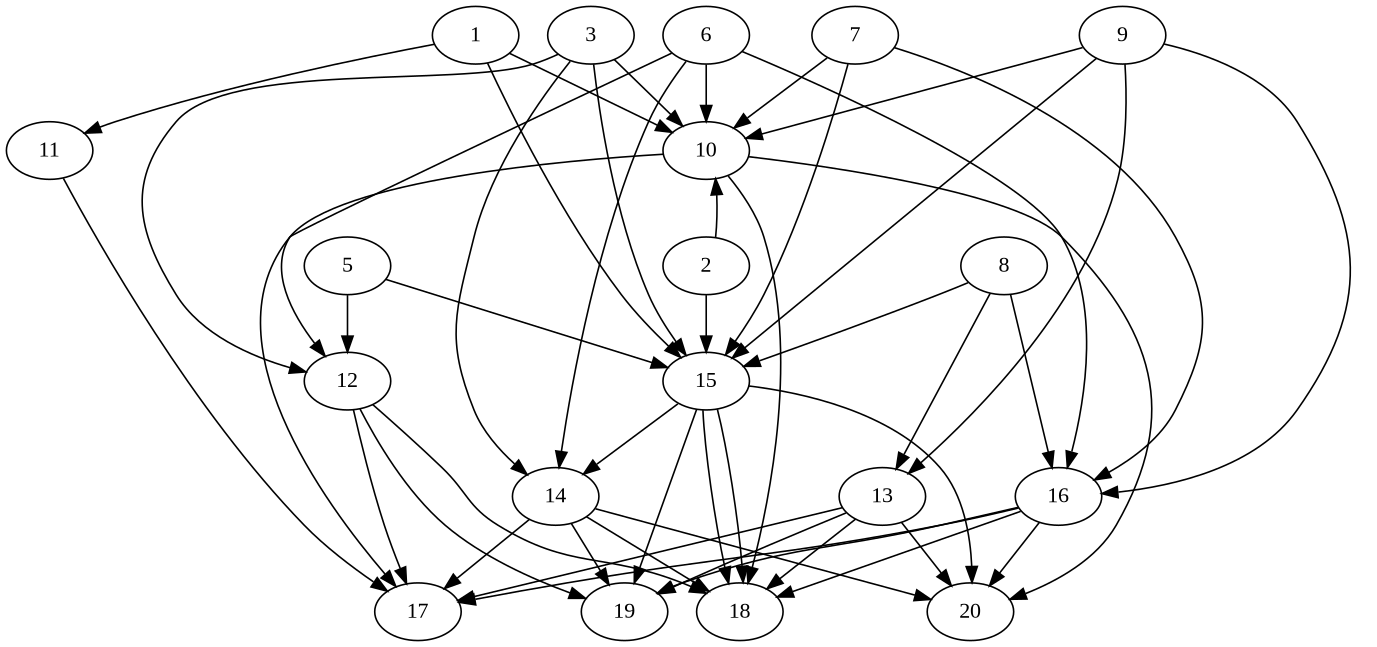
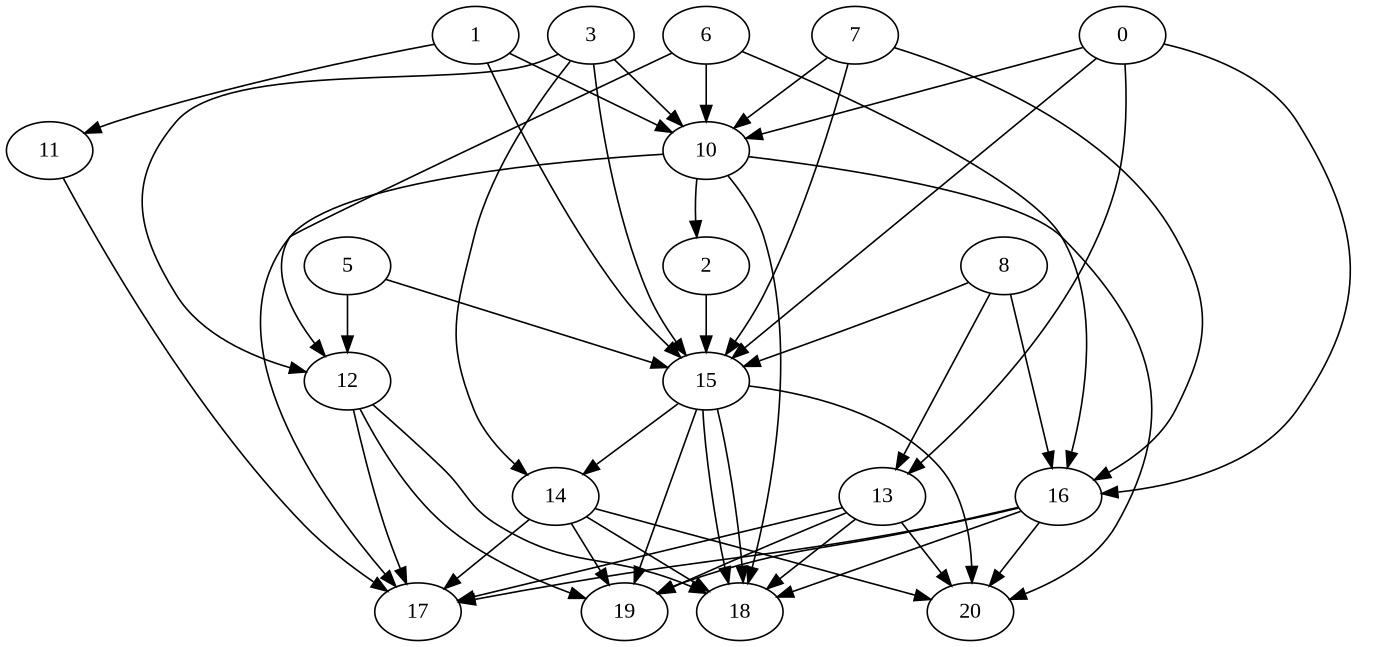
(1123, 35) -> (1123, 35)
(717, 216) -> (696, 200)
(604, 249) -> none
